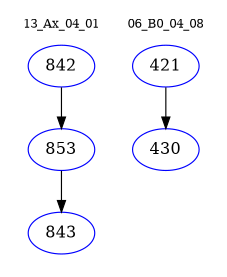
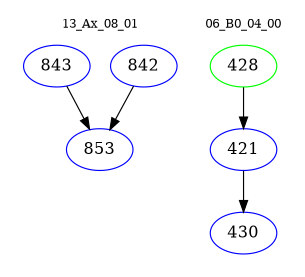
(61, 25) -> (100, 25)
(166, 25) -> (244, 25)
none -> (244, 66)
(61, 186) -> (75, 102)
